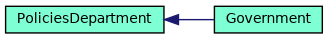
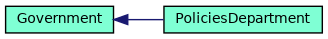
(196, 20) -> (146, 20)
